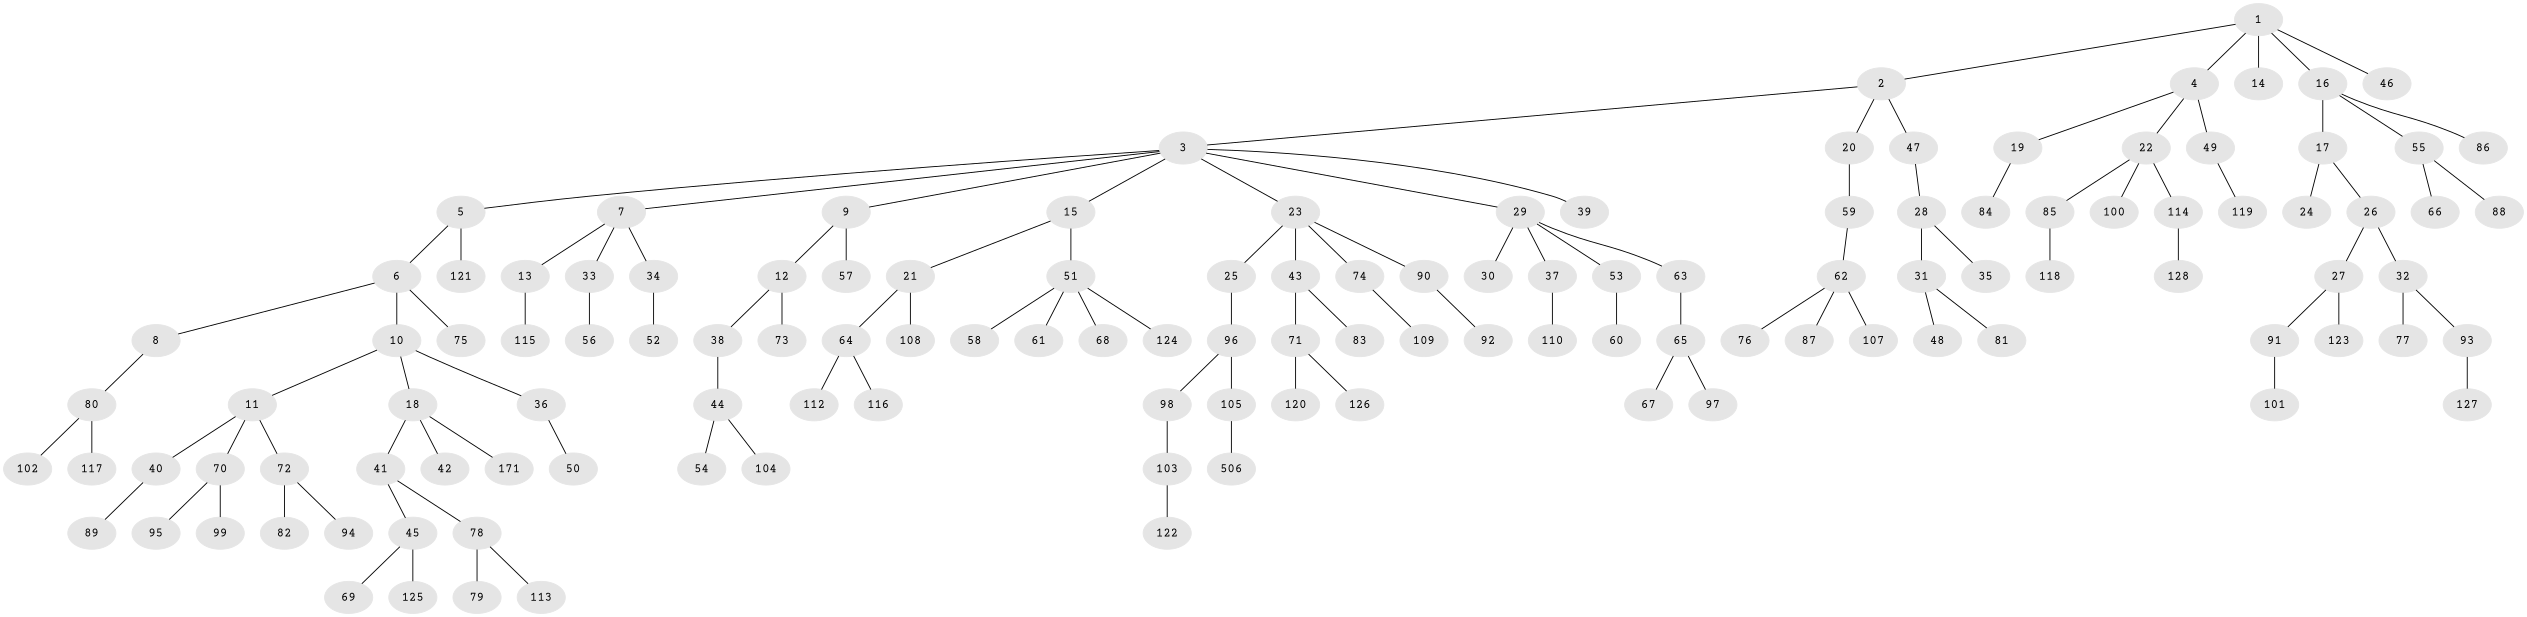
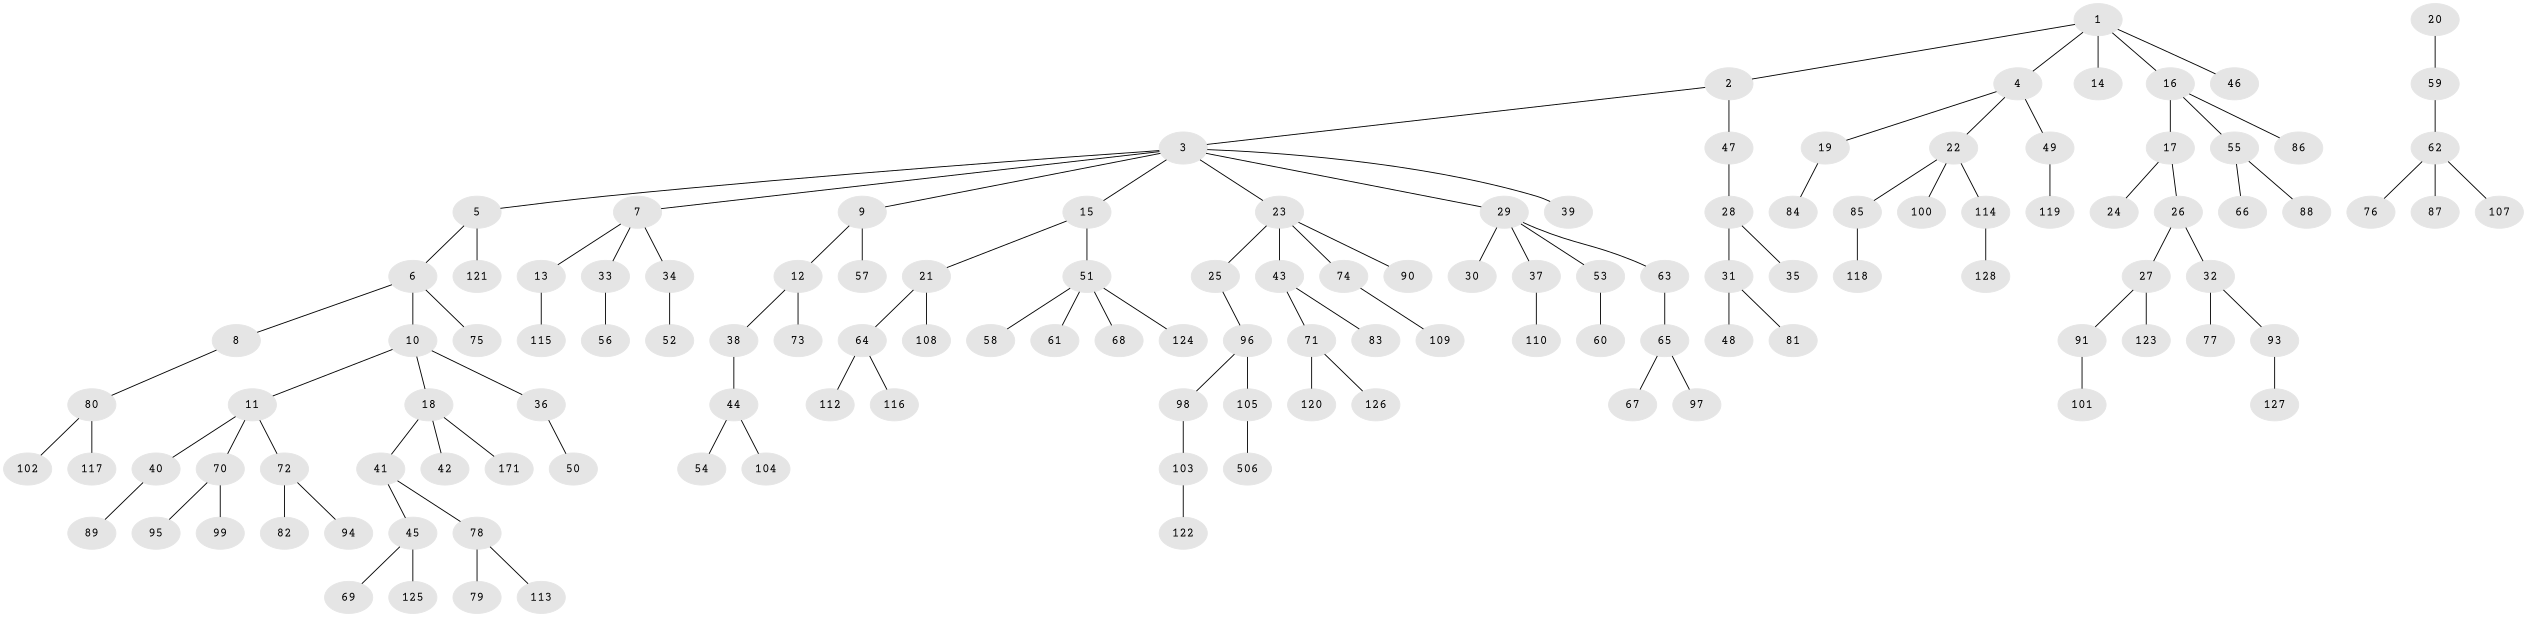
(1865, 116) -> none
(1488, 341) -> none
